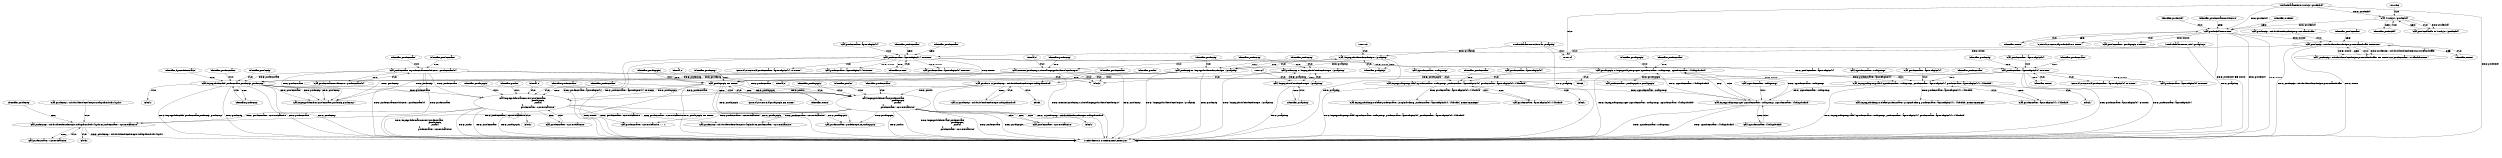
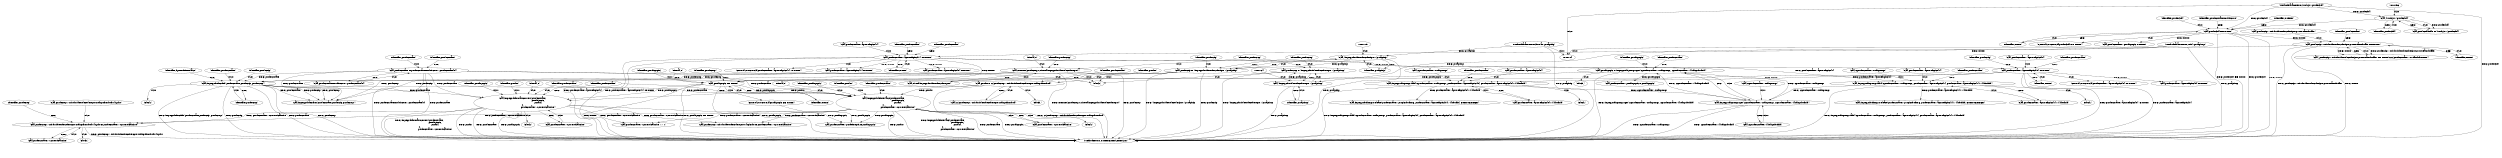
none -> (1742, 50)
none -> (929, 84)
(773, 113) -> (800, 111)
